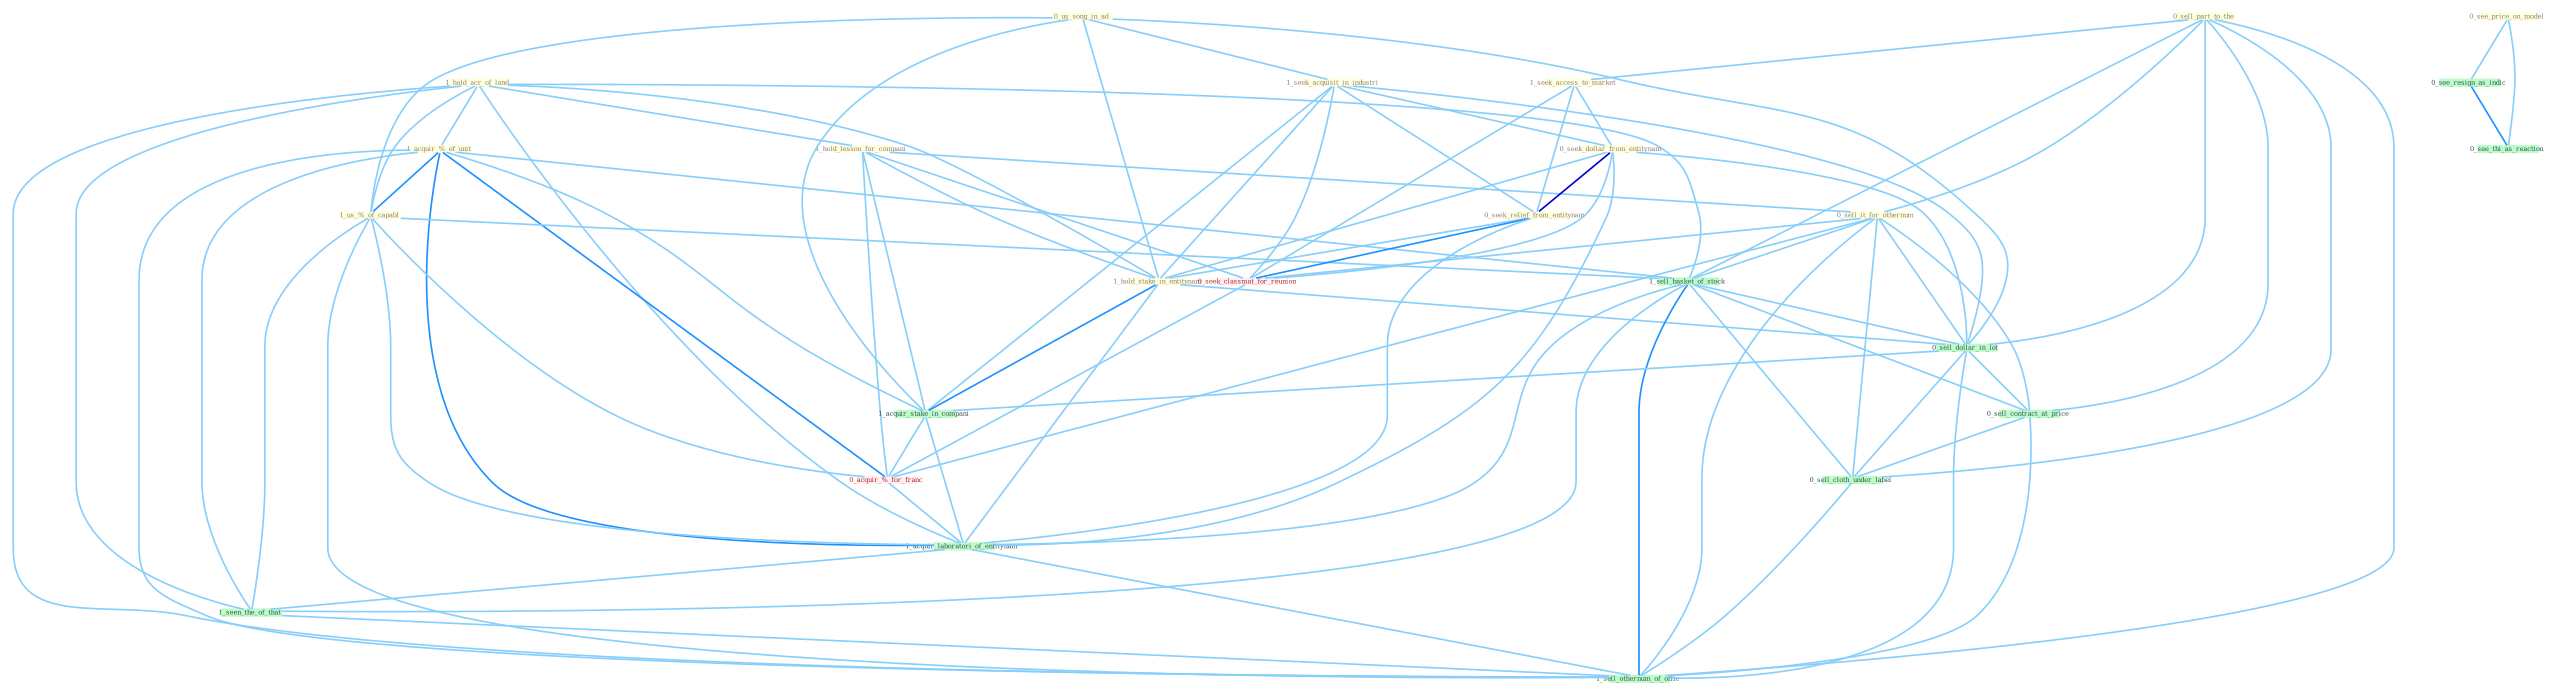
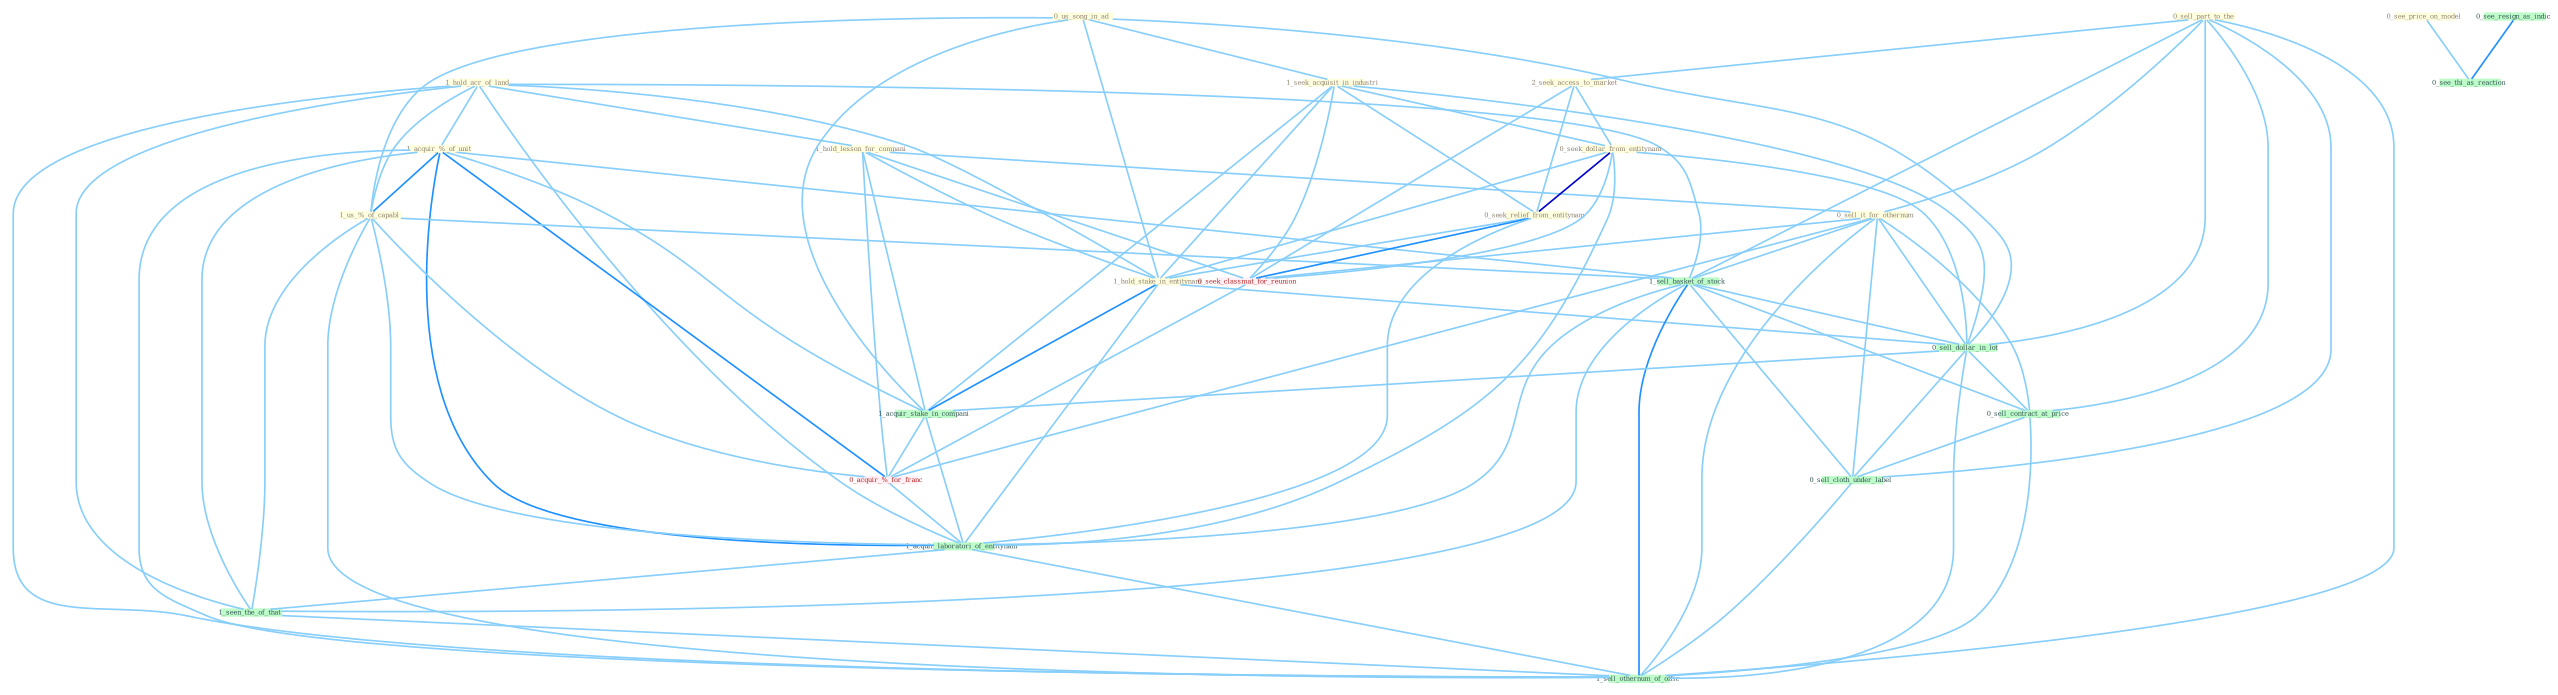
(2489, 50) -> none
(1574, 83) -> (1574, 83)
